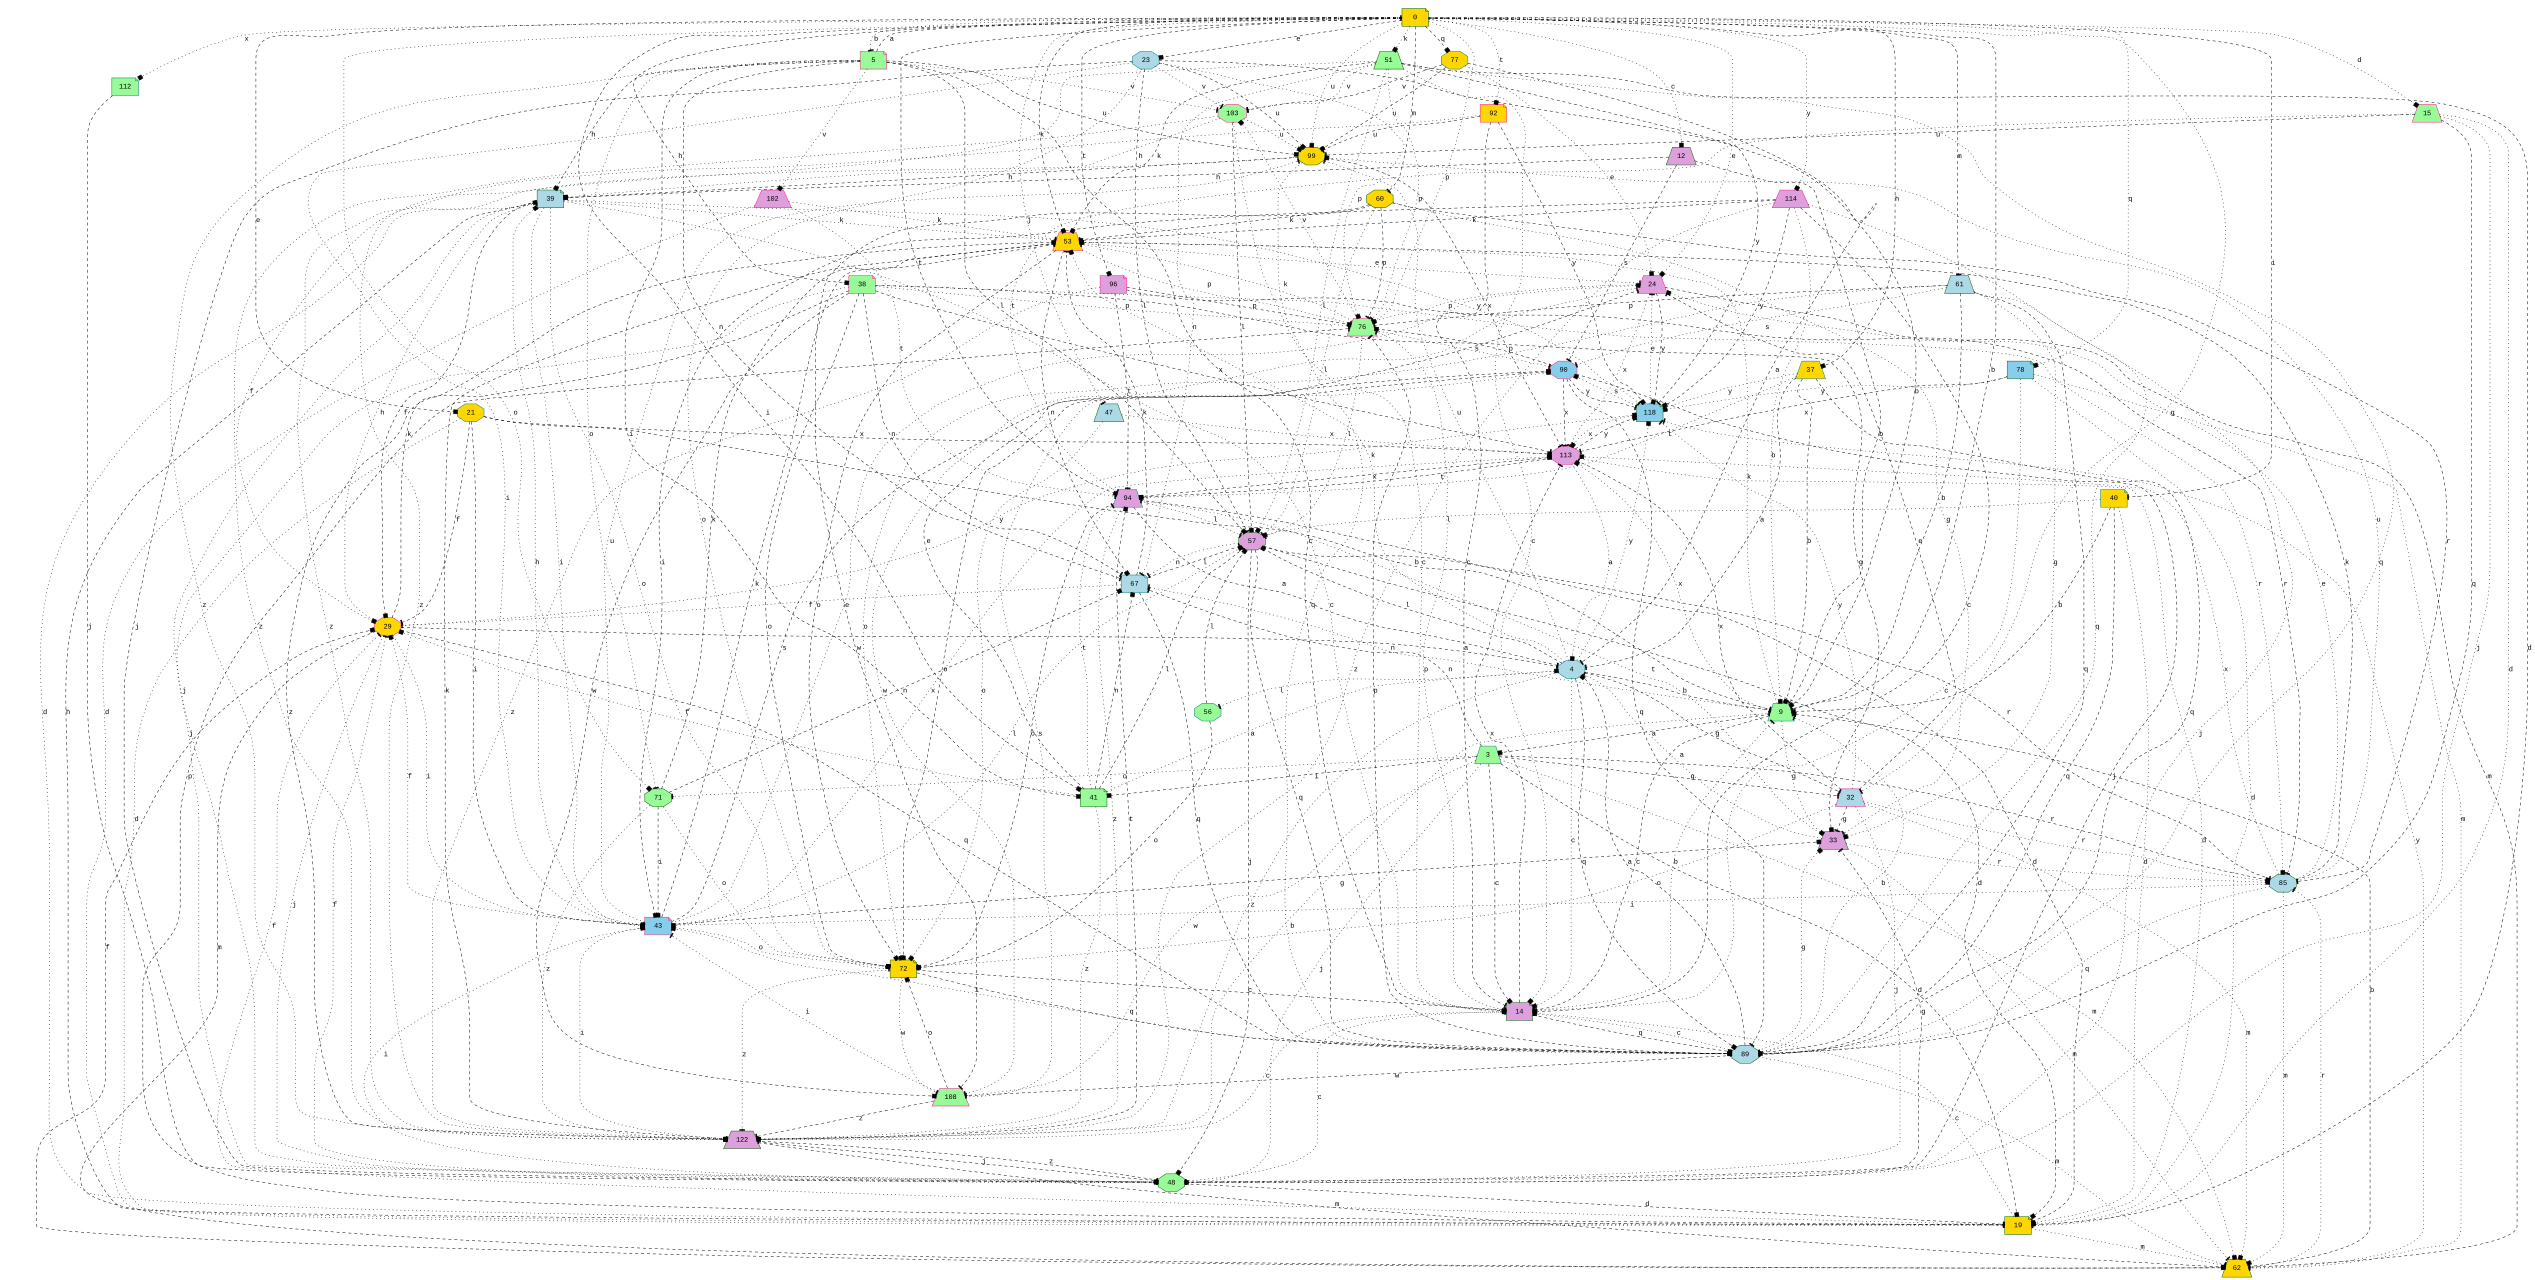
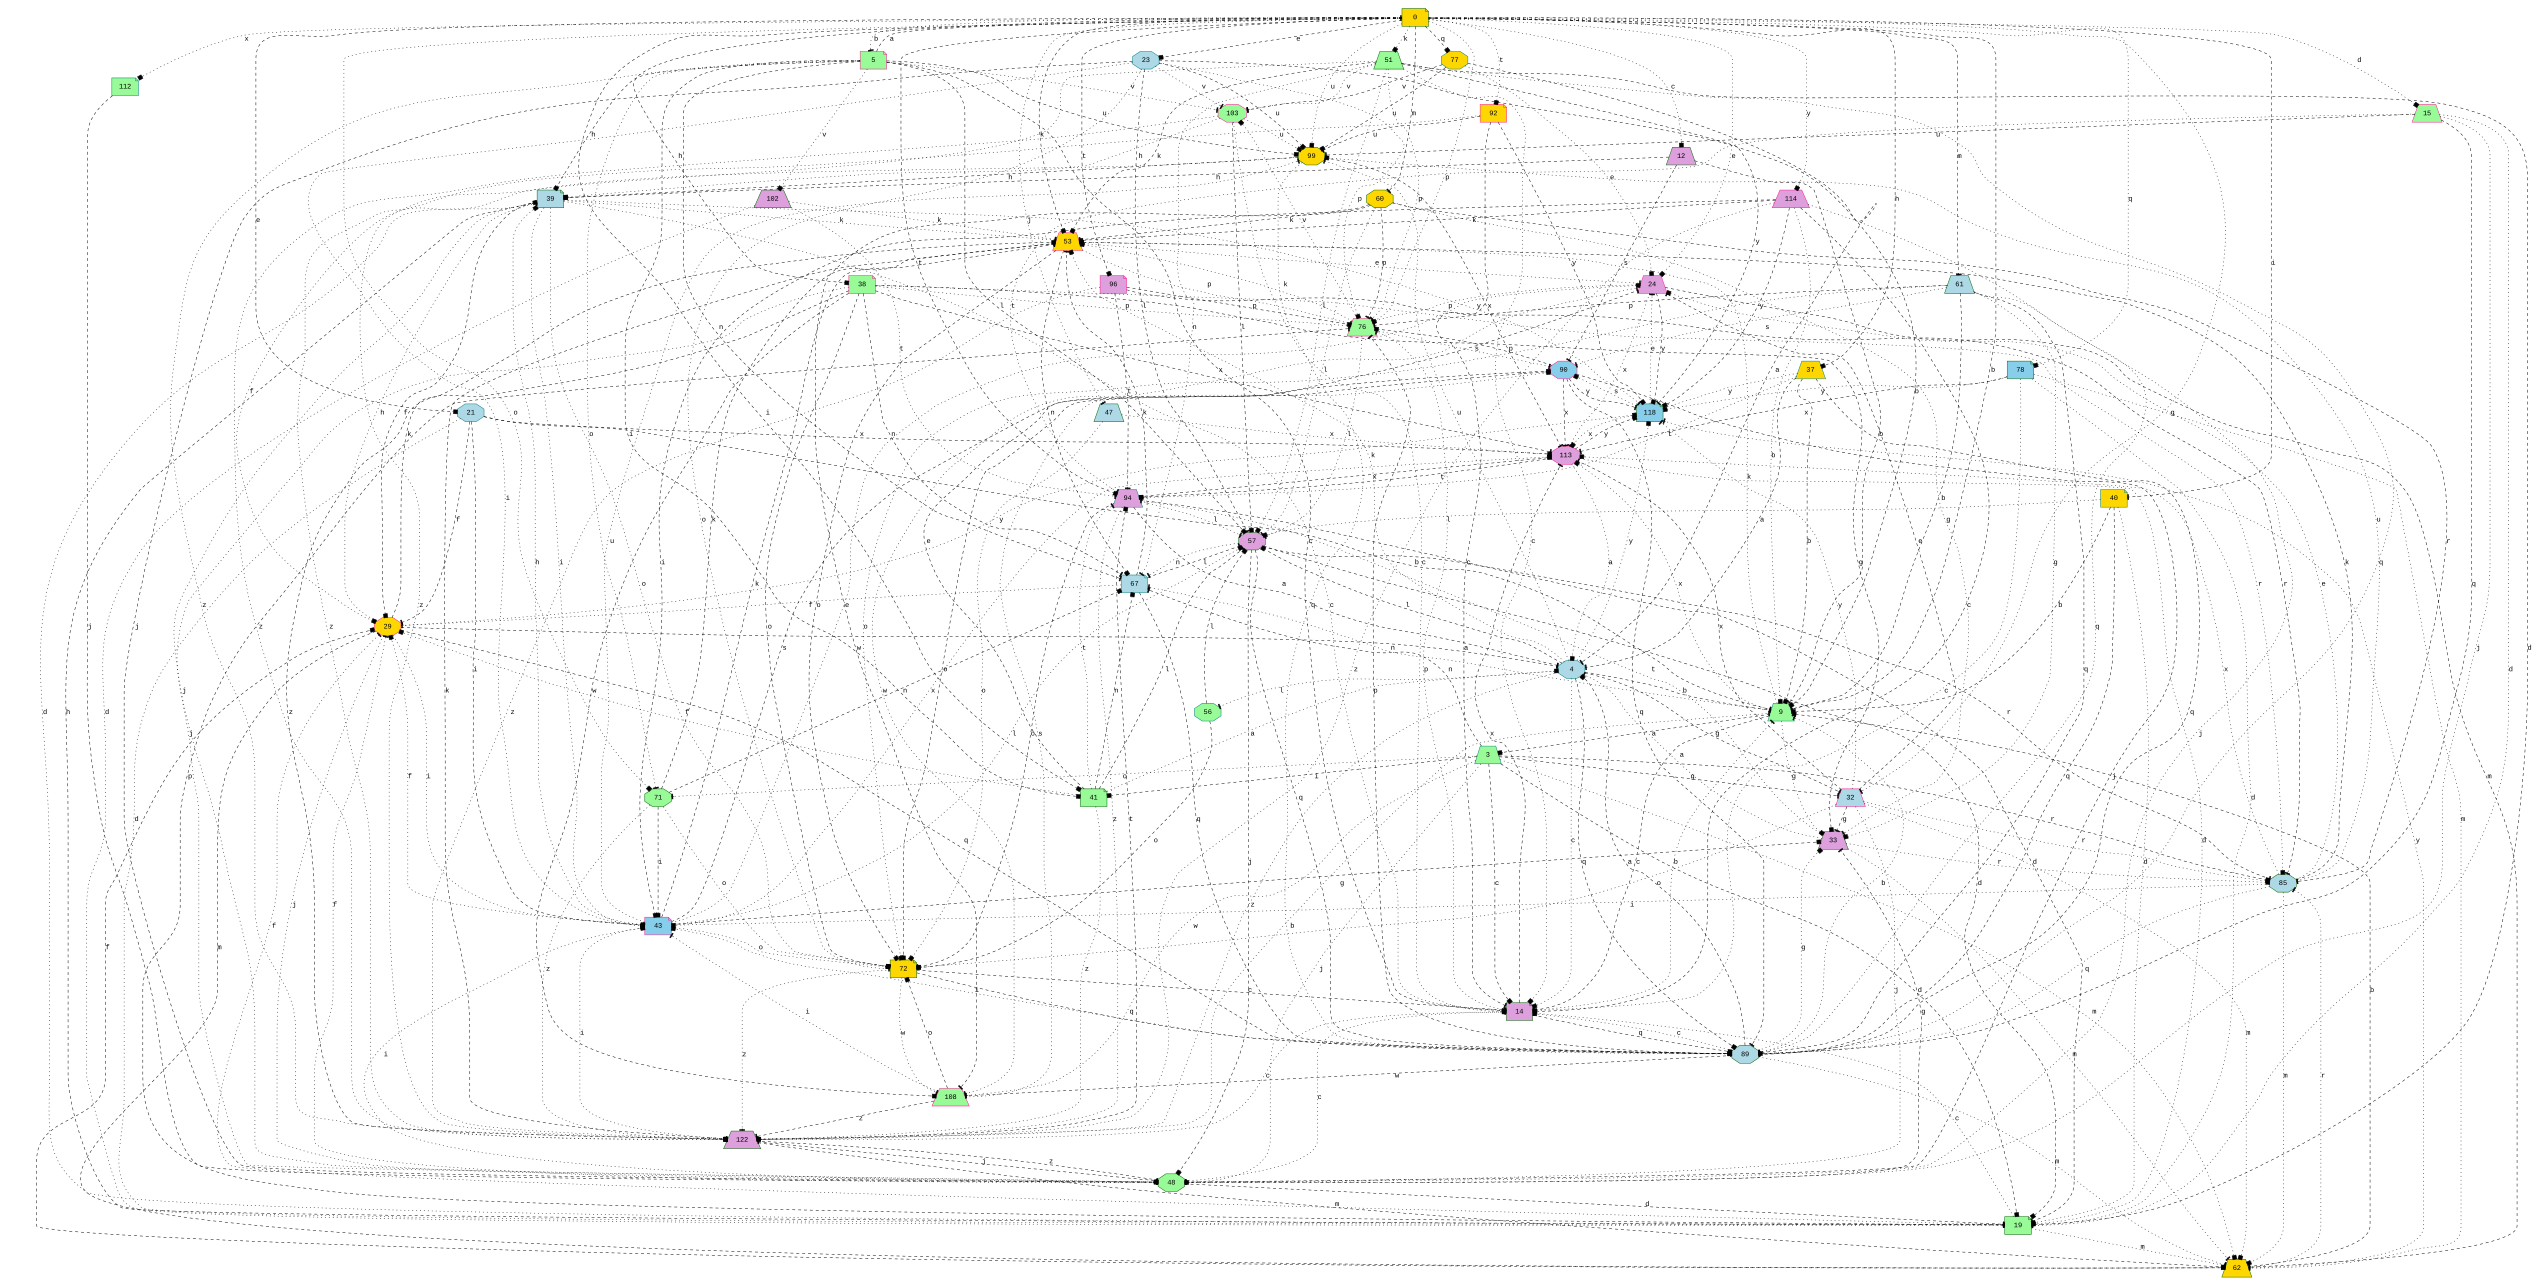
(773, 199) -> (773, 199)
(1220, 274) -> (1220, 274)
(471, 413) -> (471, 413)
(2018, 1225) -> (2018, 1225)
